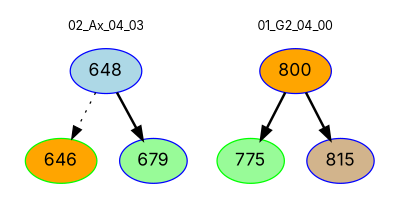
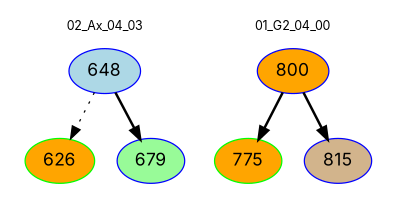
(61, 161) -> (60, 161)
(251, 161) -> (248, 161)
